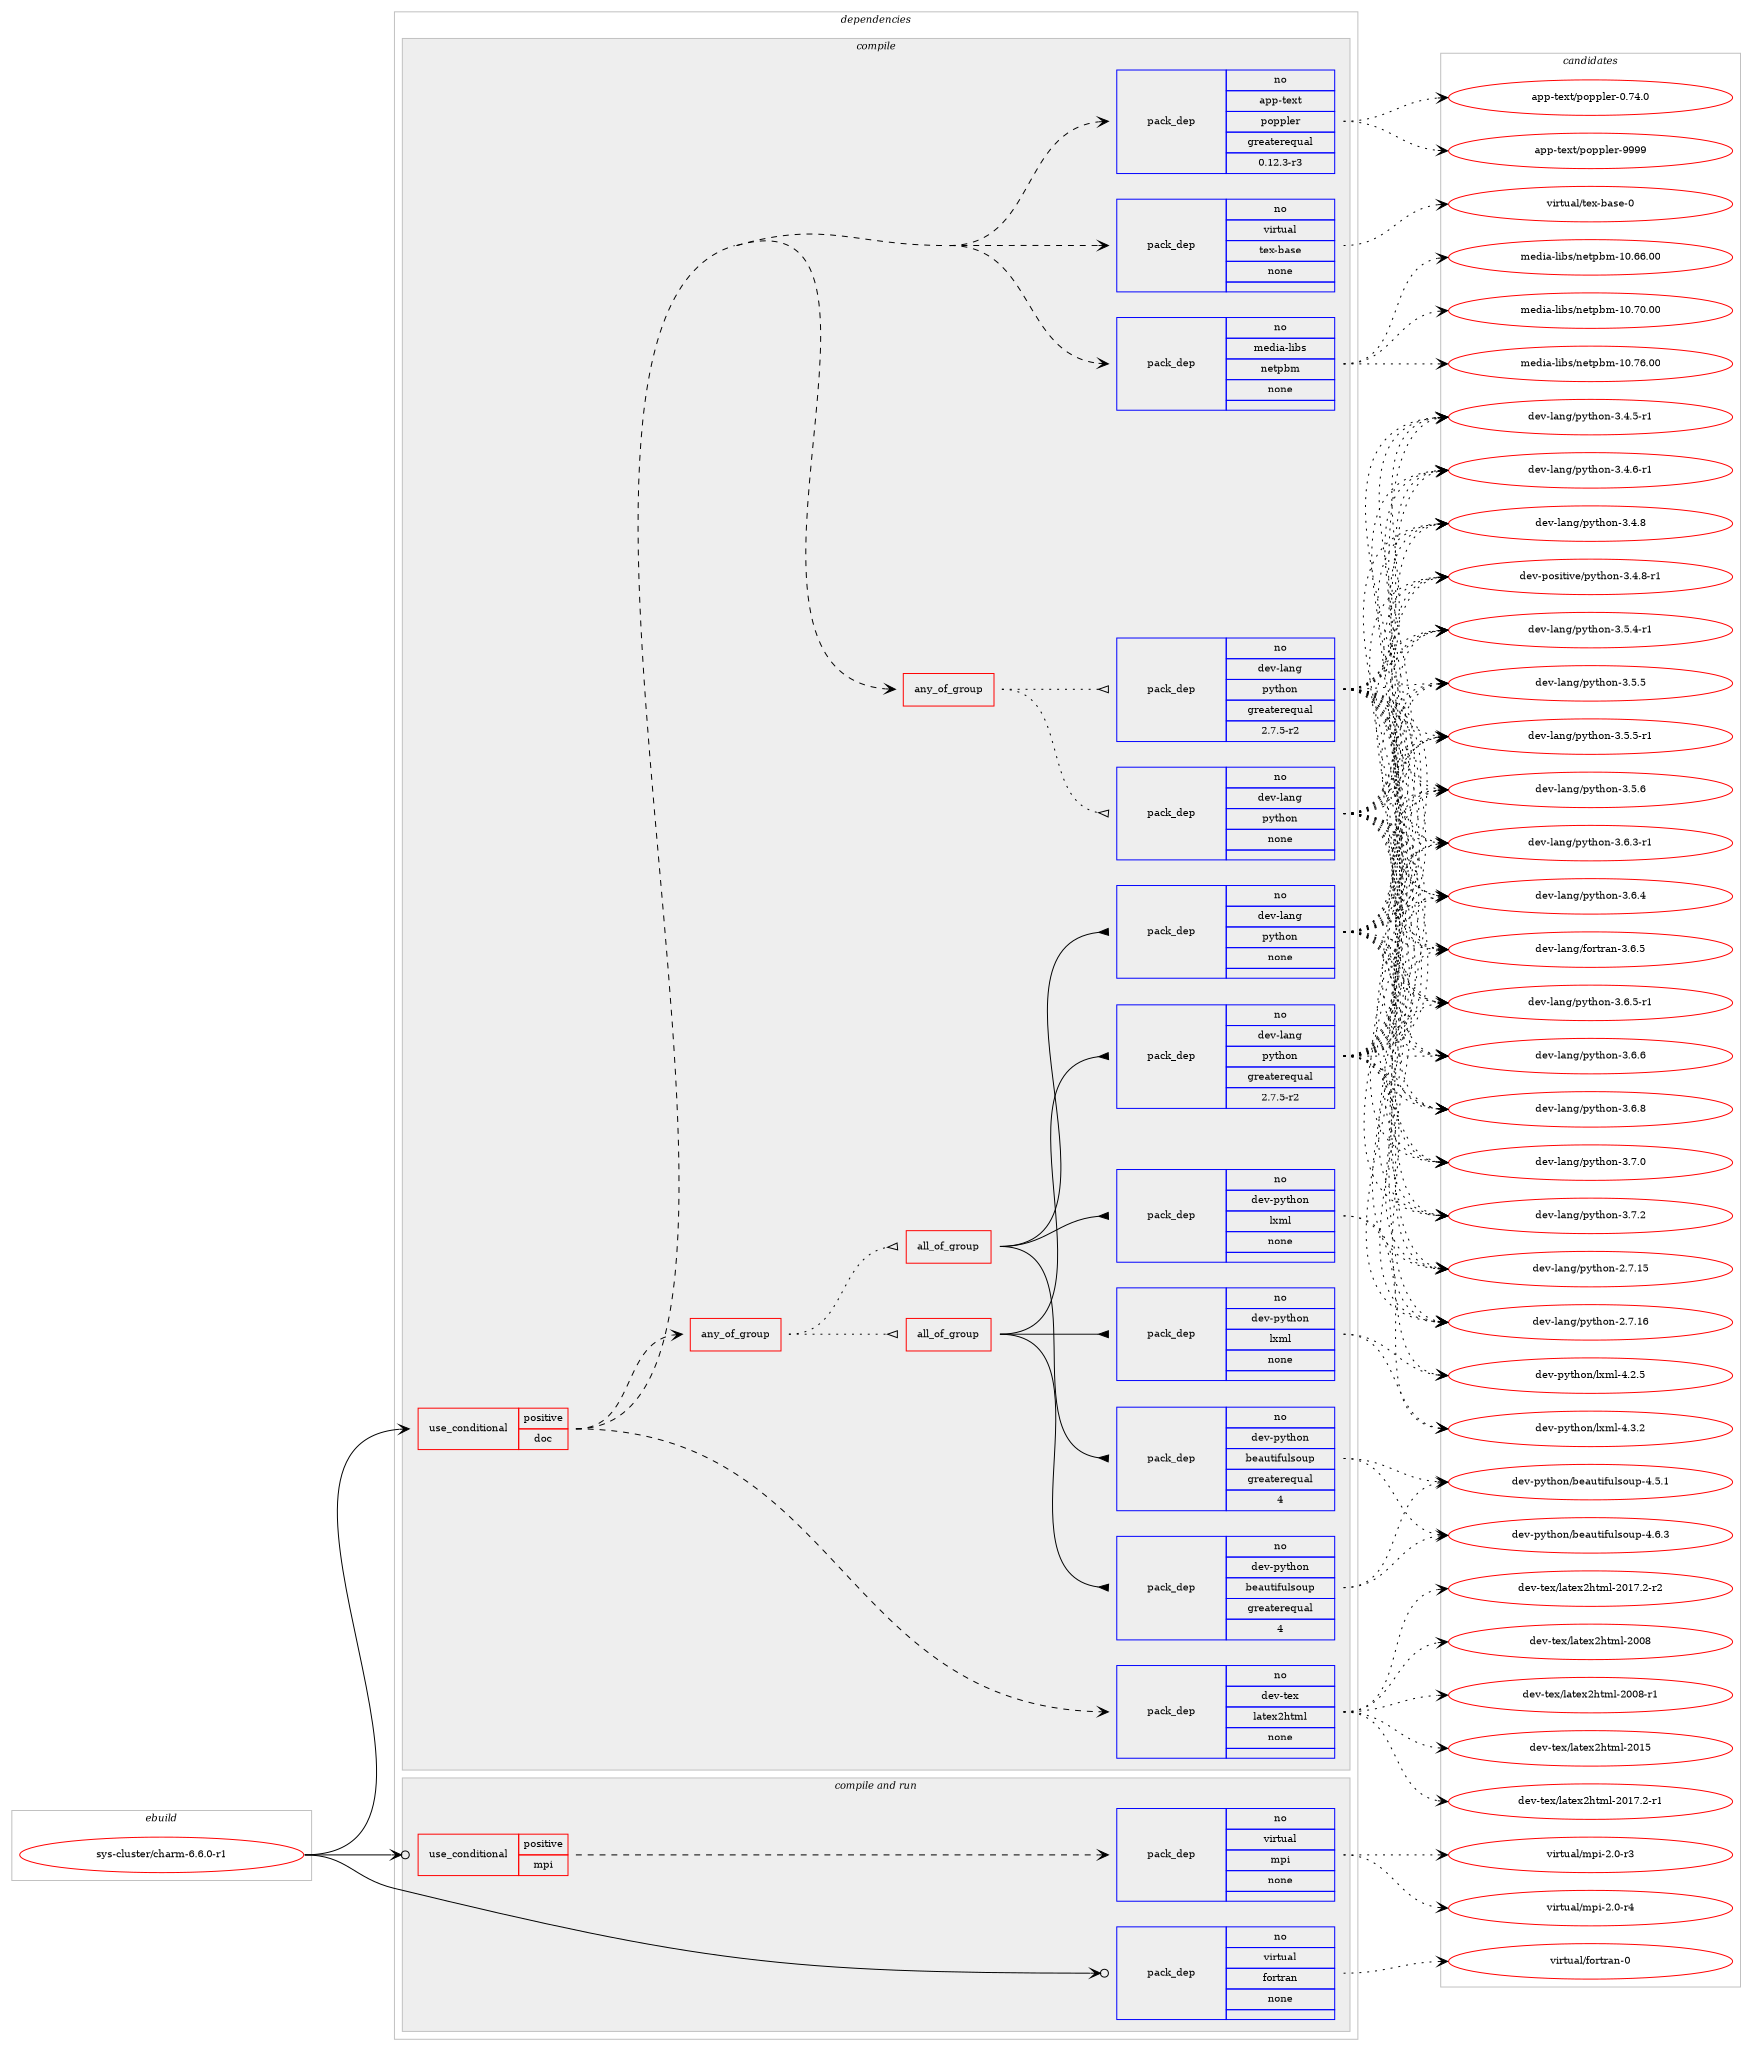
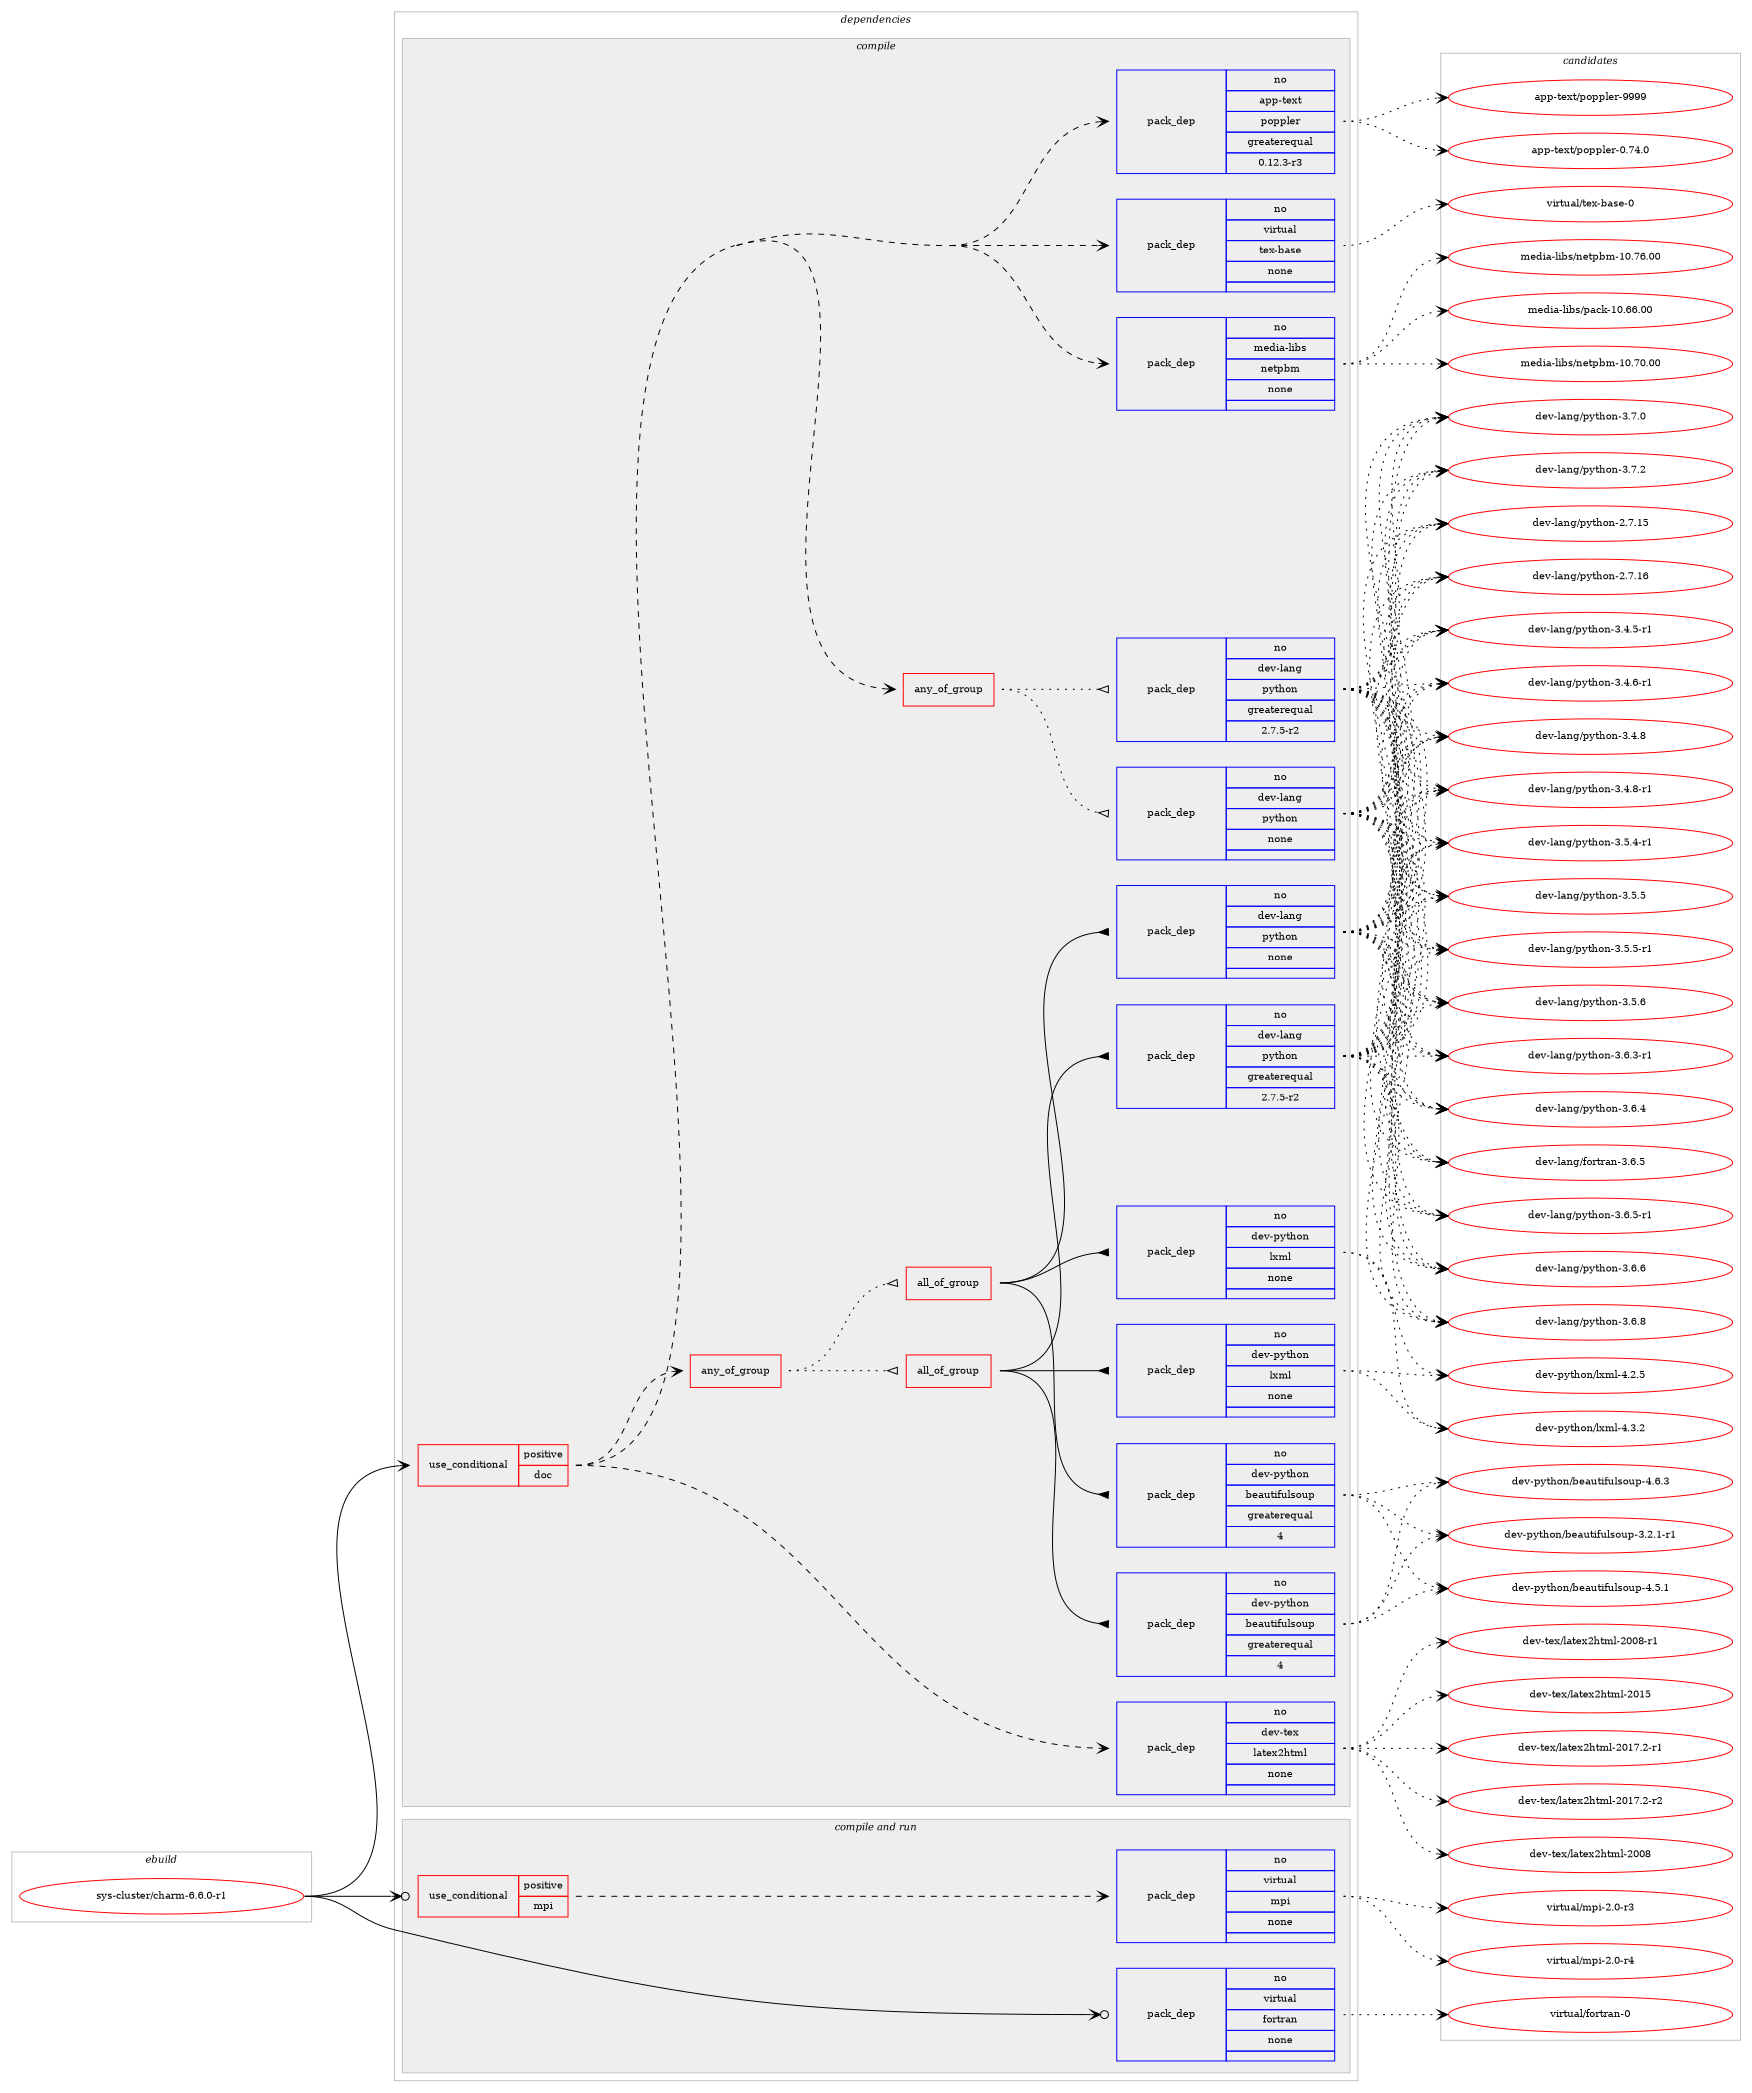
(1591, 257) -> (1591, 311)
(1591, 577) -> (1591, 790)
none -> (1591, 1535)
